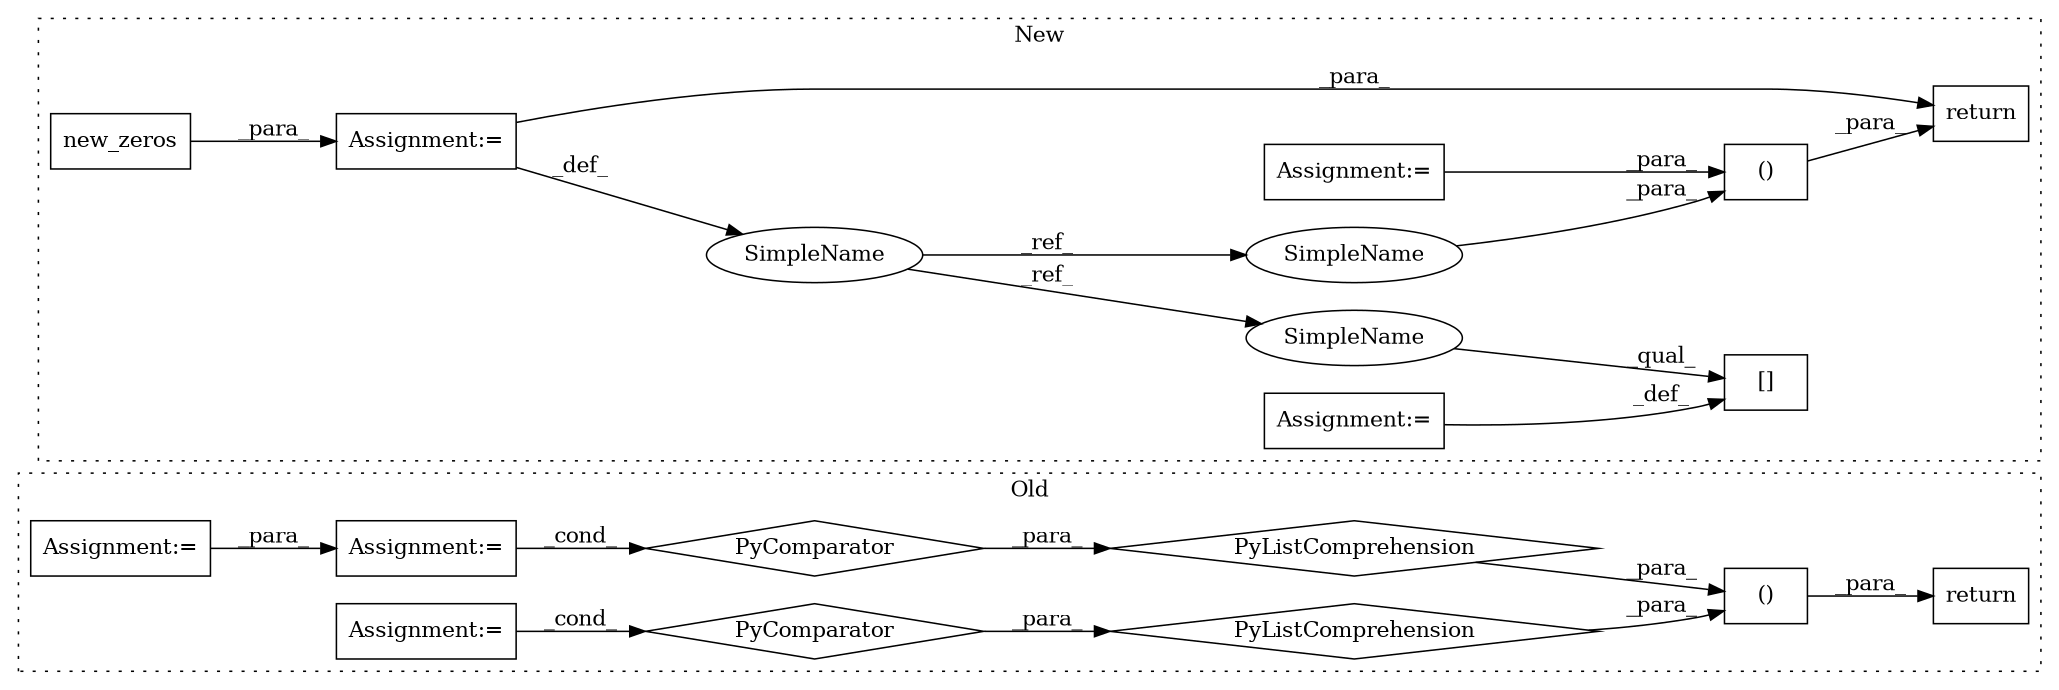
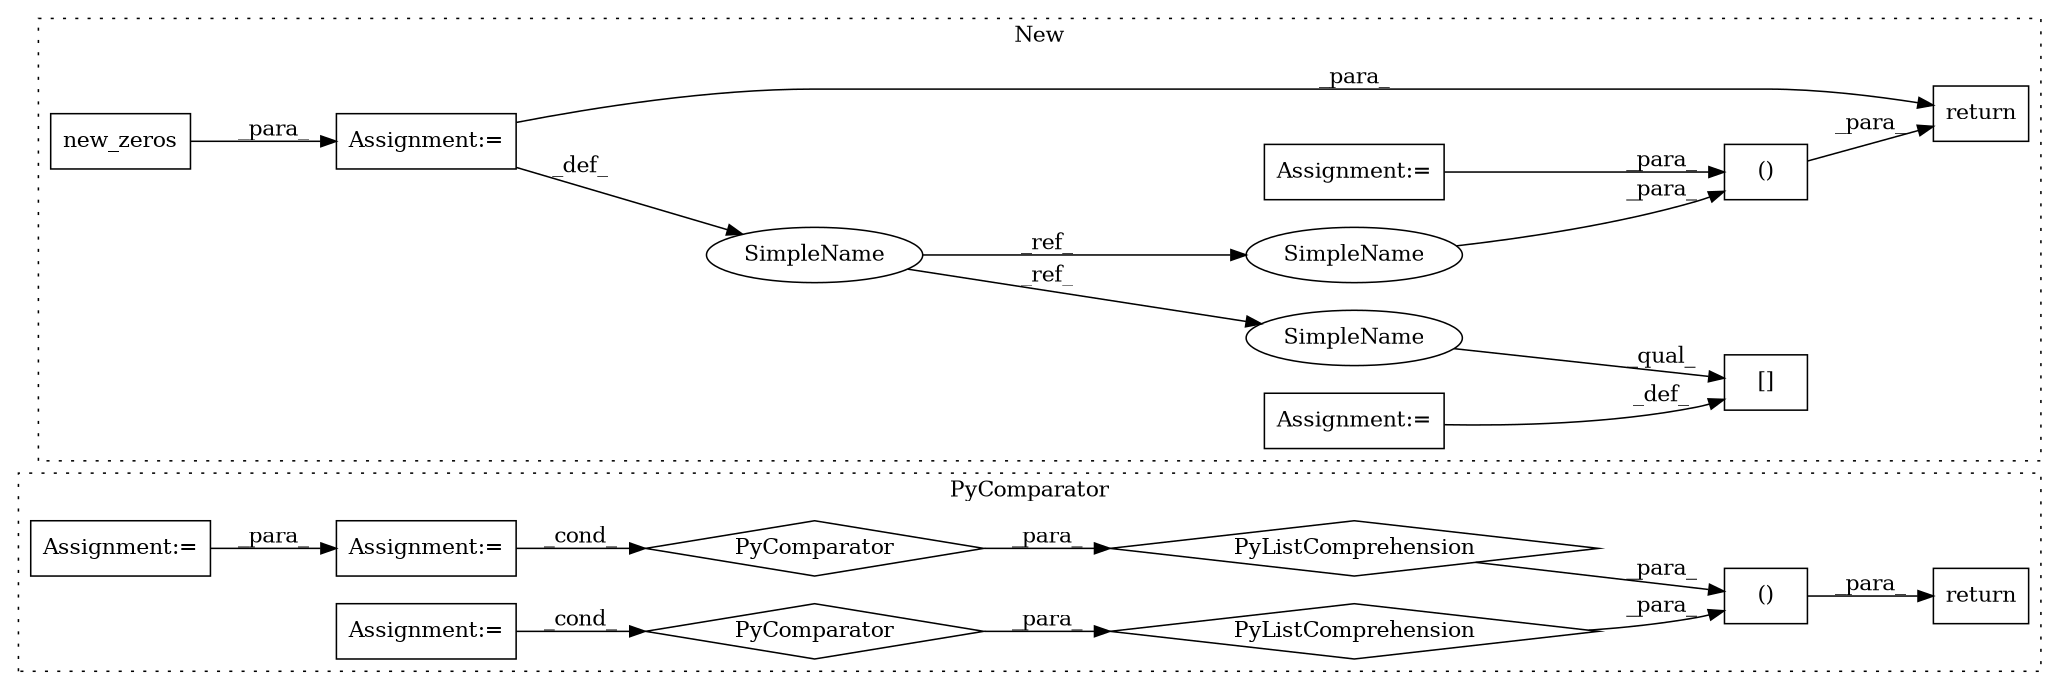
(1030, 491) -> (1030, 491)
